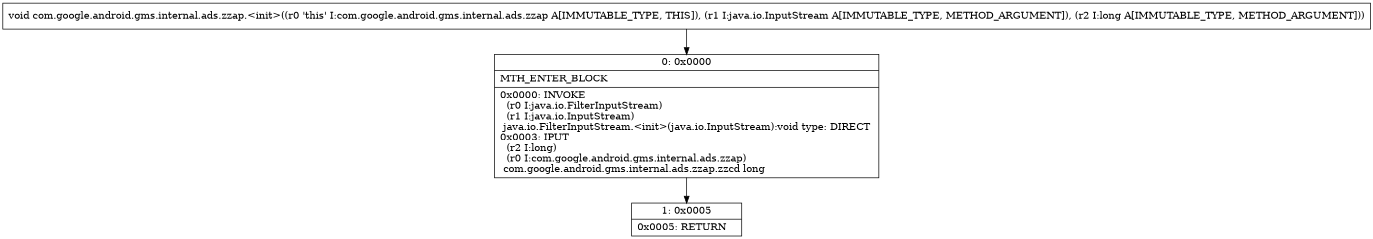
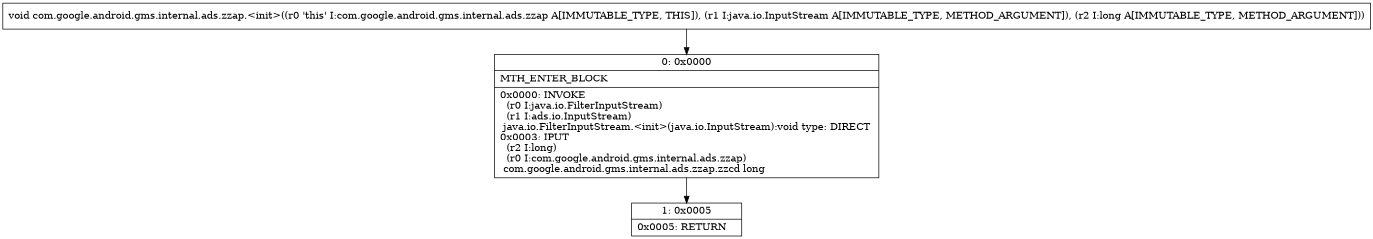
(567, 116) -> (566, 116)
